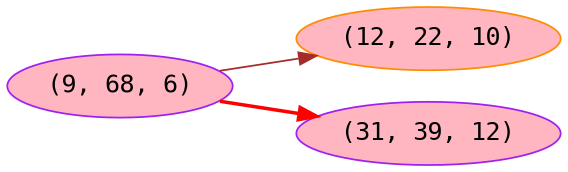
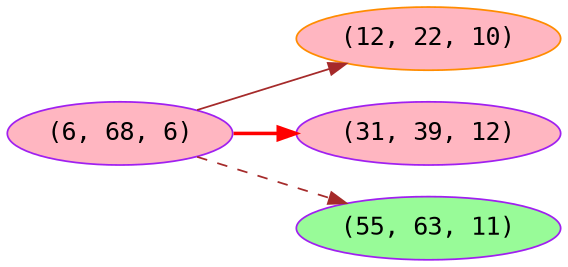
(120, 86) -> (120, 133)
none -> (428, 228)
